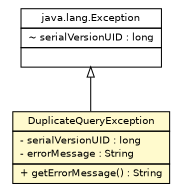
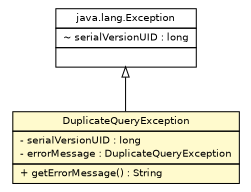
(77, 154) -> (126, 154)
